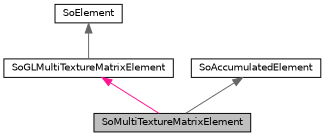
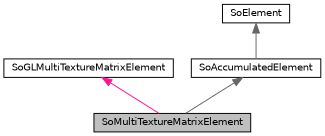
(89, 46) -> (256, 46)
